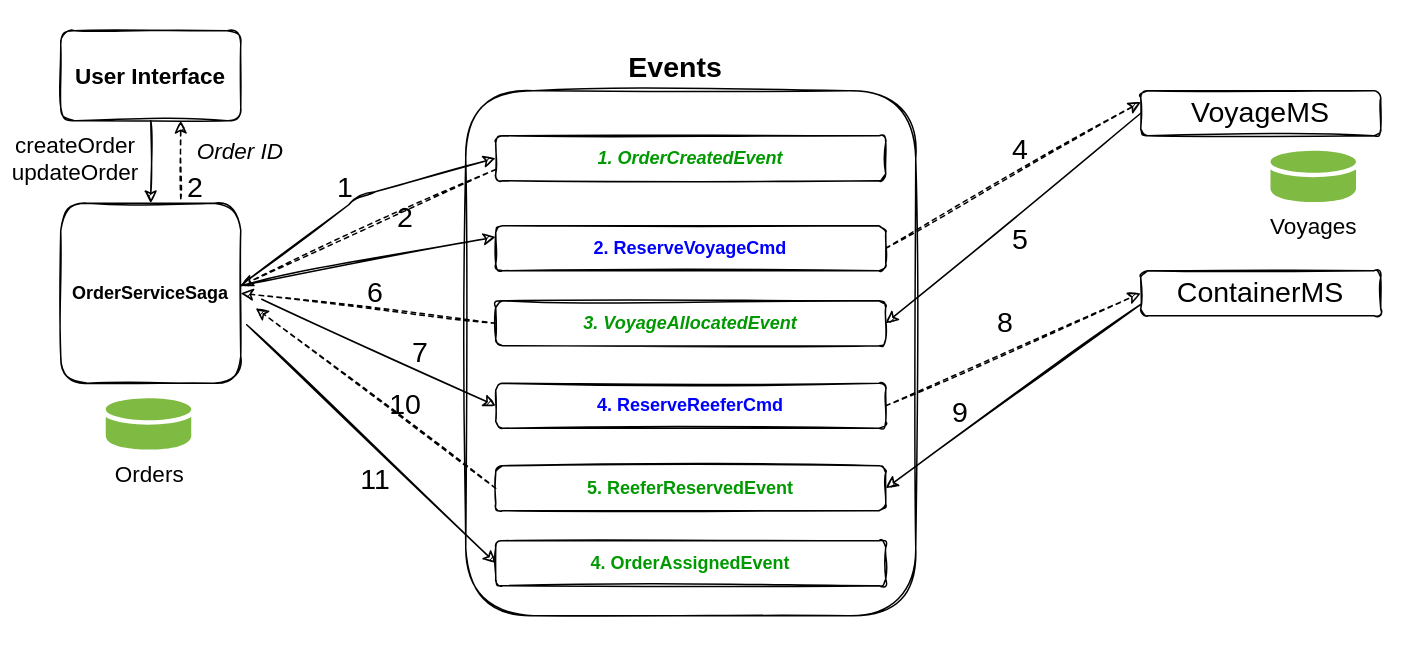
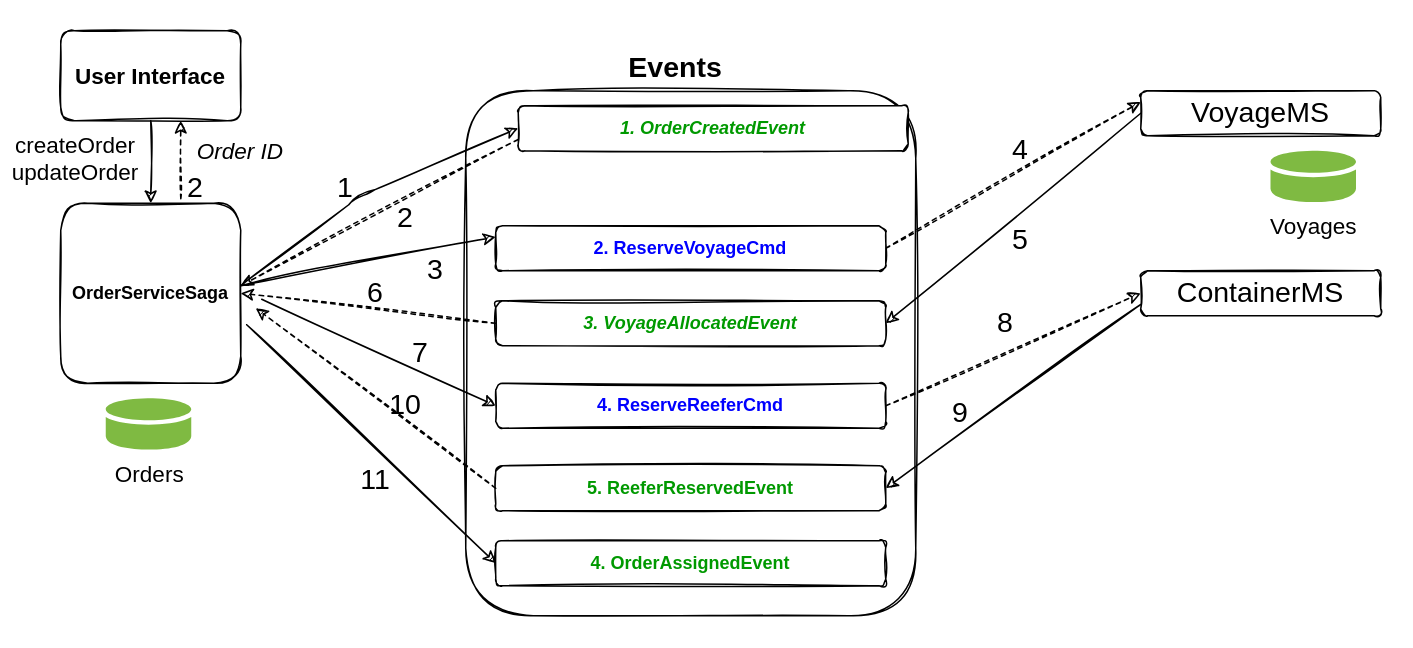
(691, 158) -> (713, 128)
none -> (436, 271)
